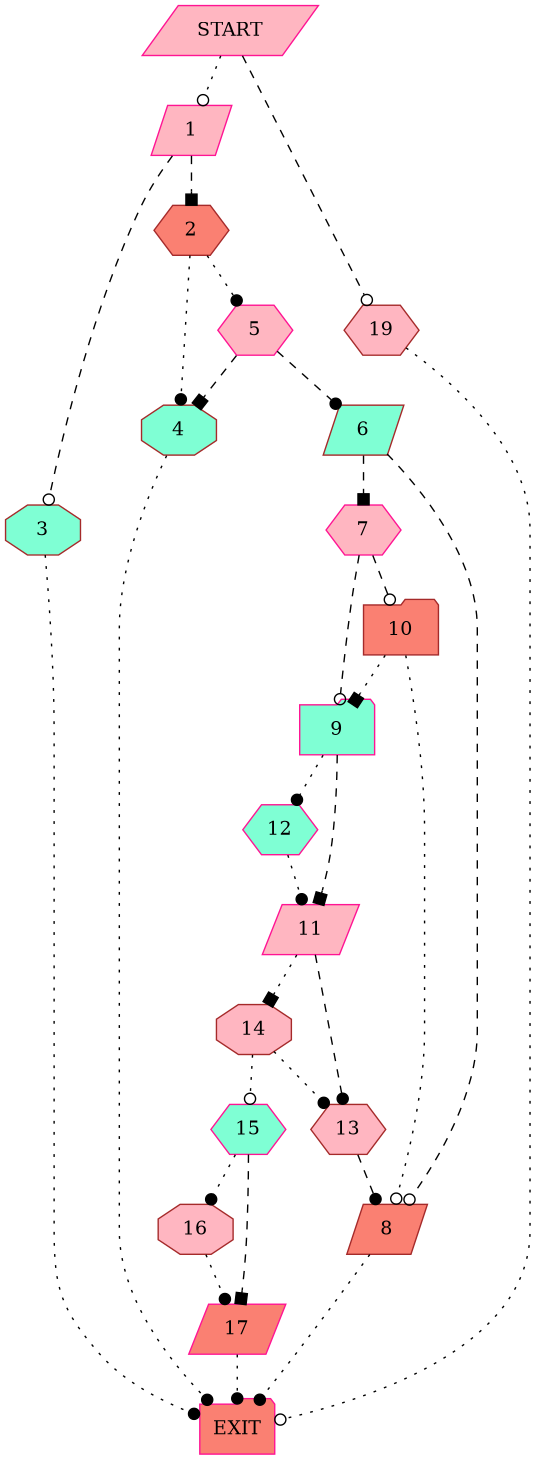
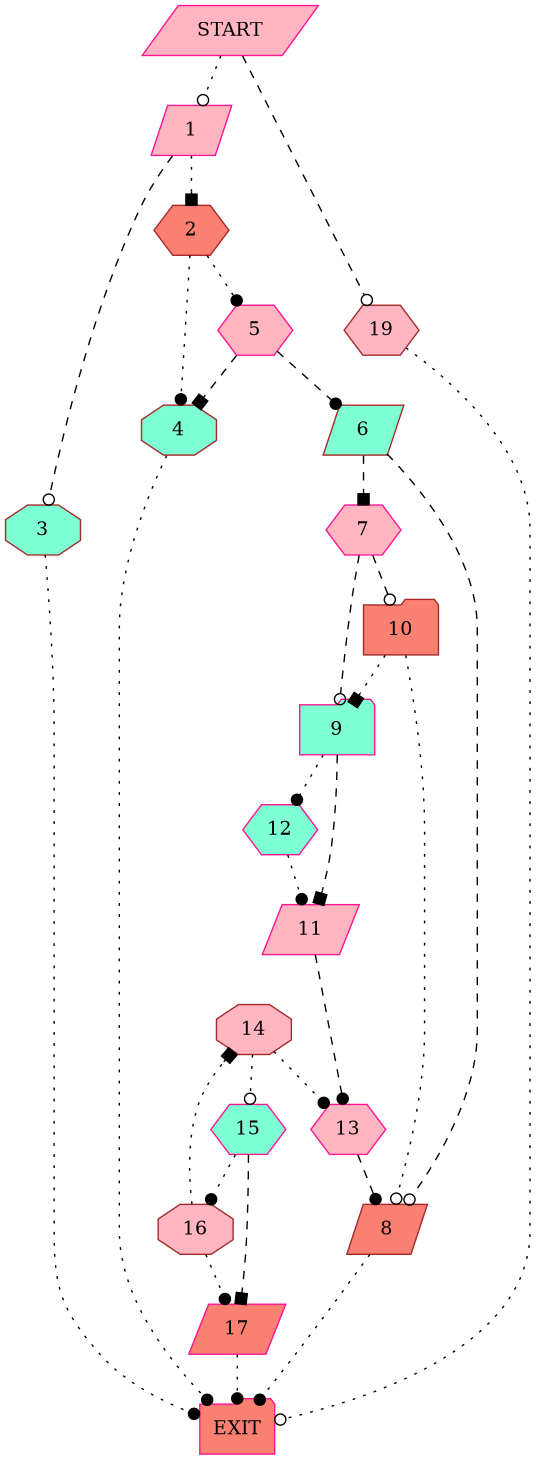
(191, 174) -> (191, 174)
(286, 974) -> (192, 1129)
(348, 1129) -> (348, 1129)
